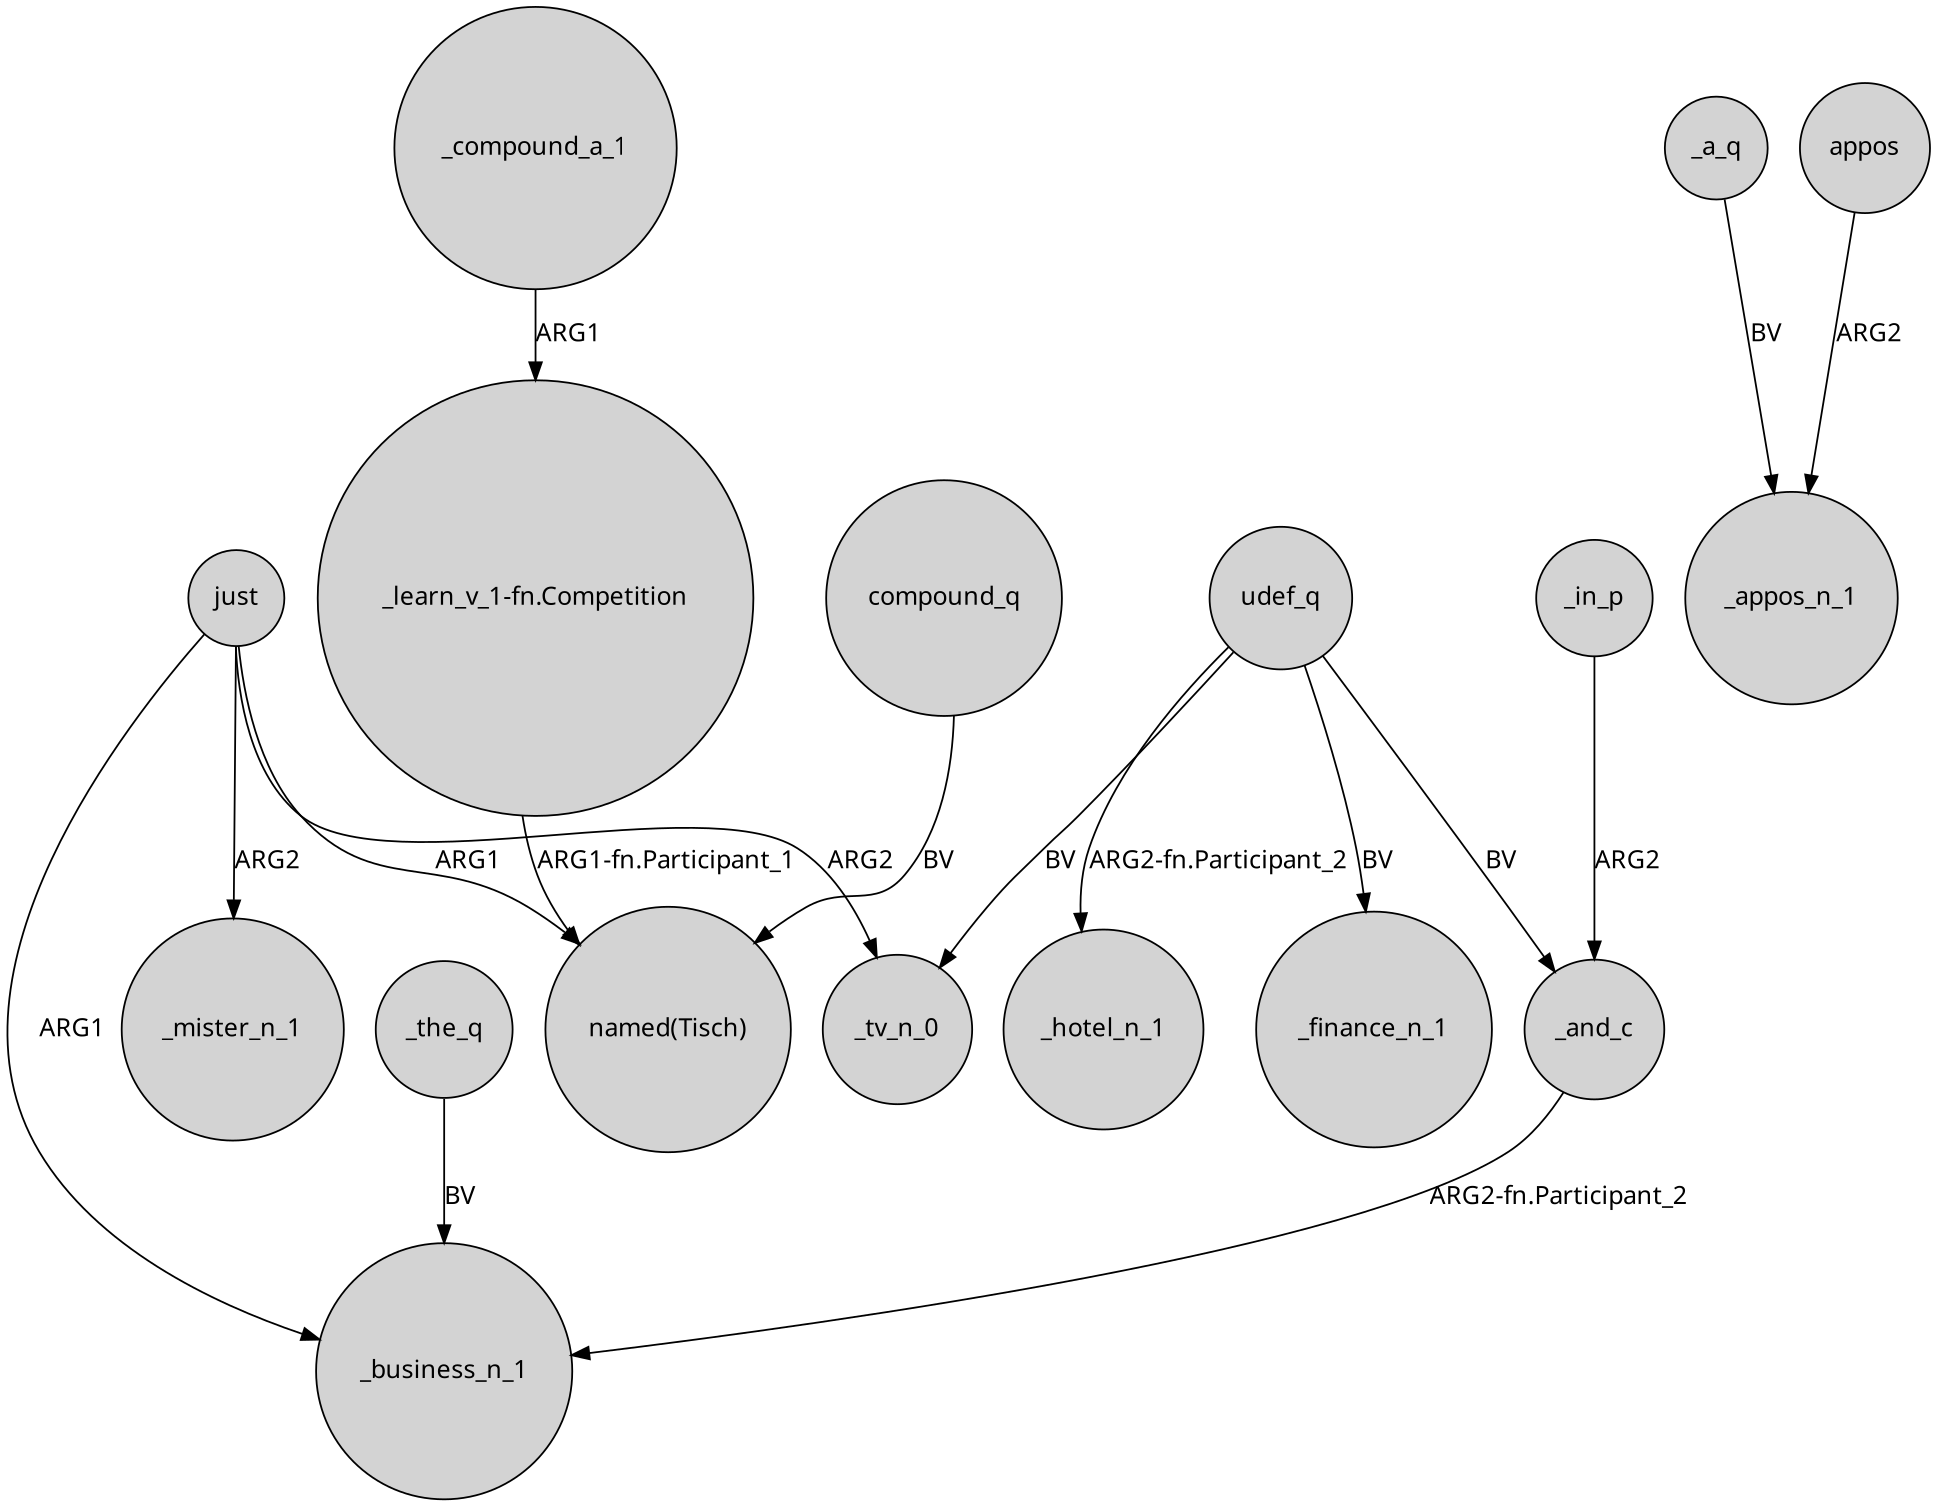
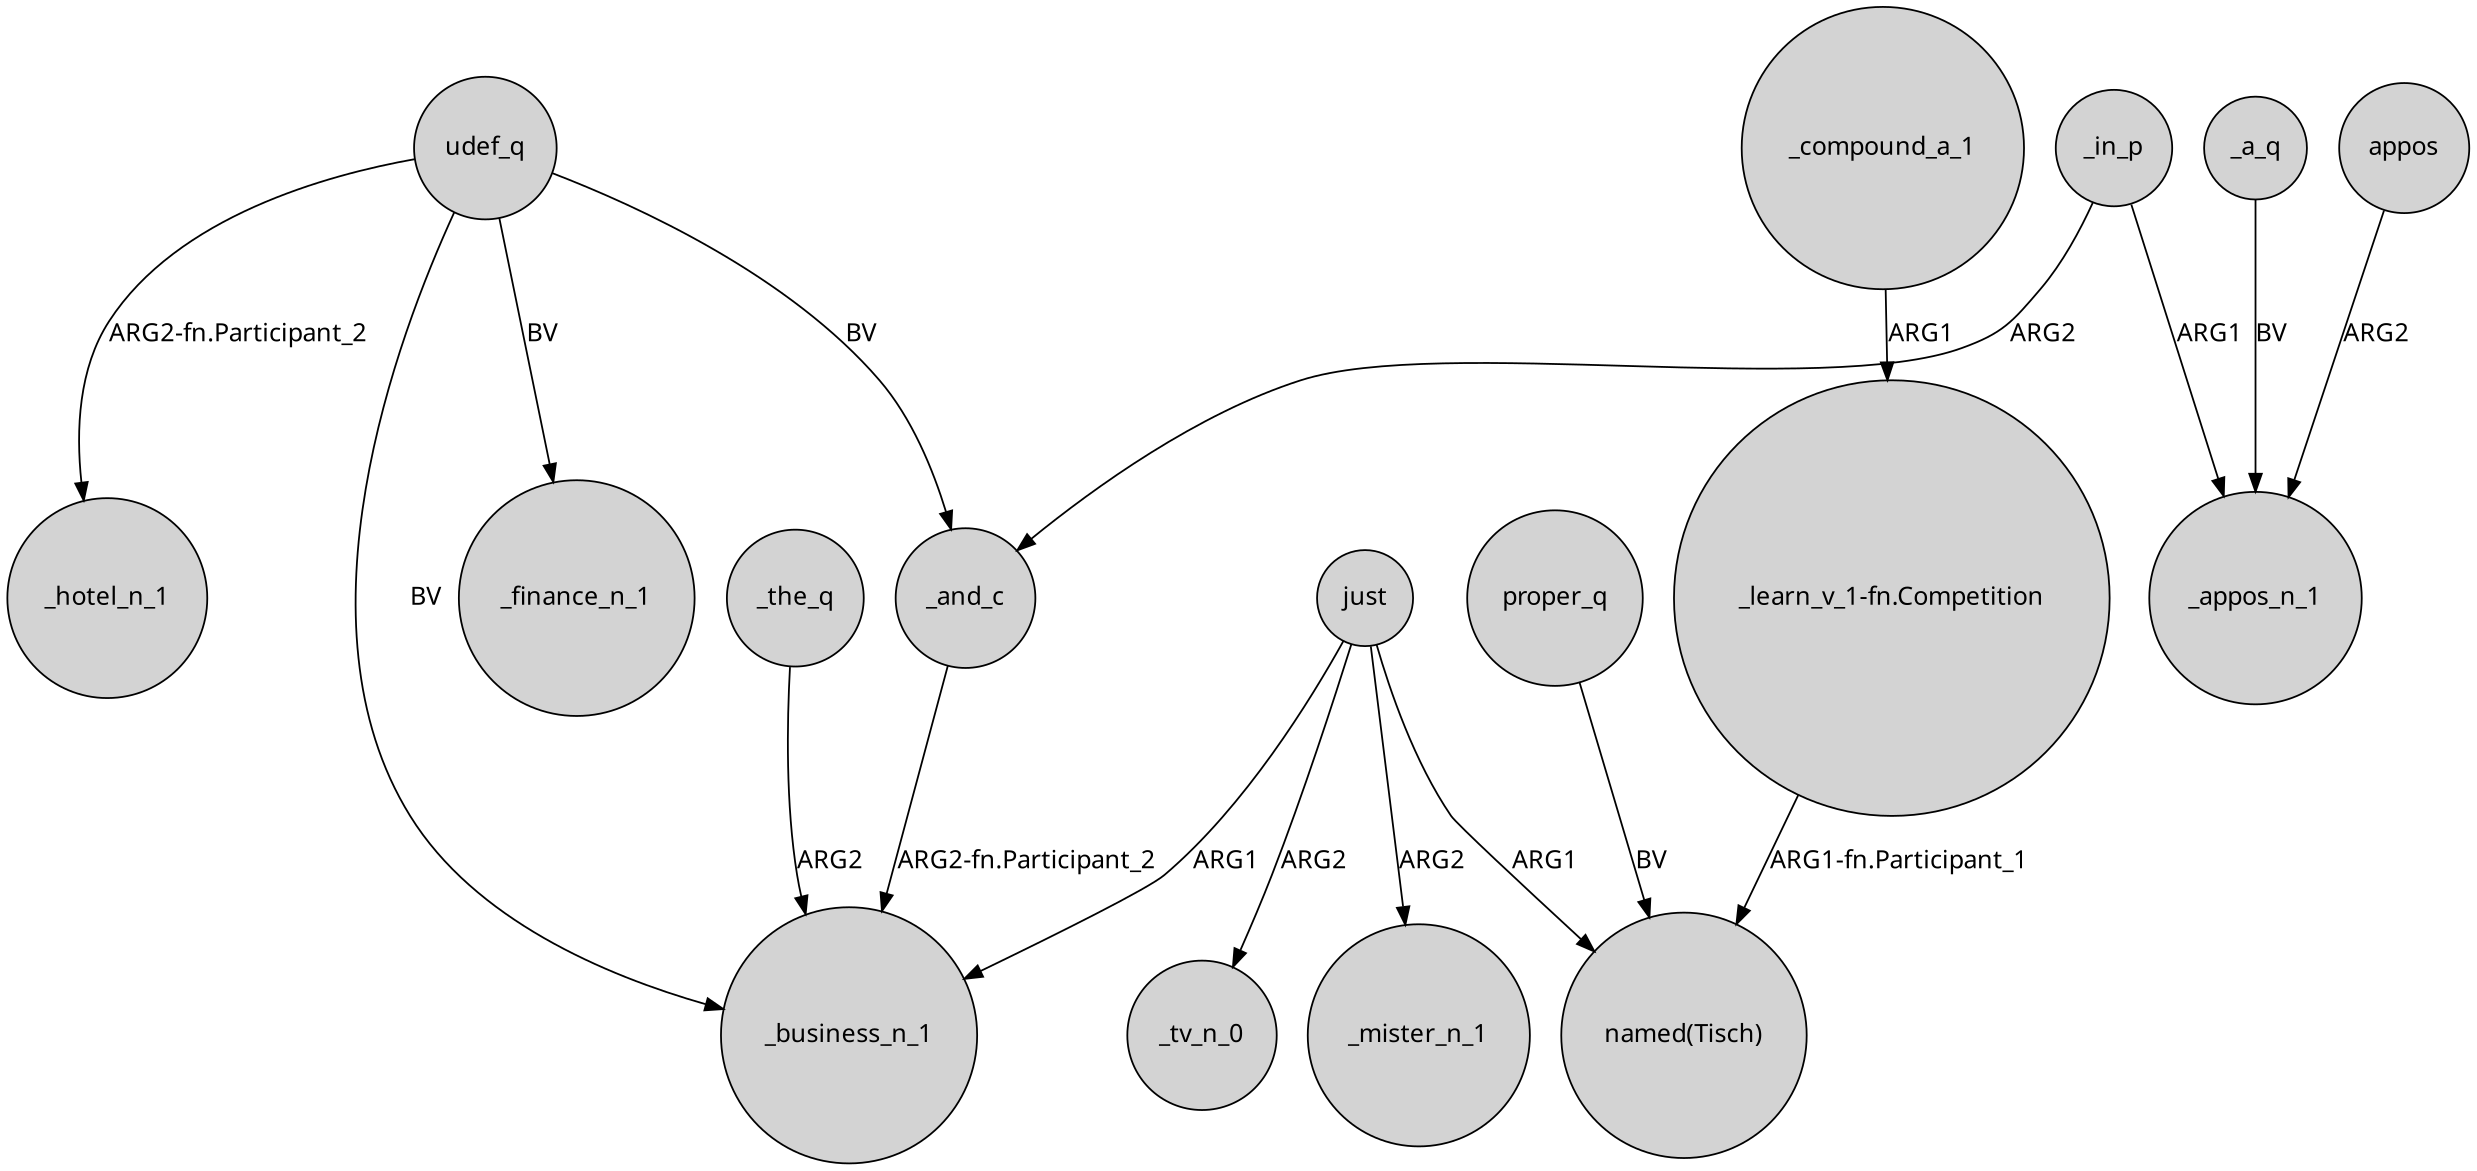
none -> (2175, 342)
(944, 598) -> (1555, 598)
(1092, 802) -> (365, 690)
(460, 1197) -> (830, 862)
